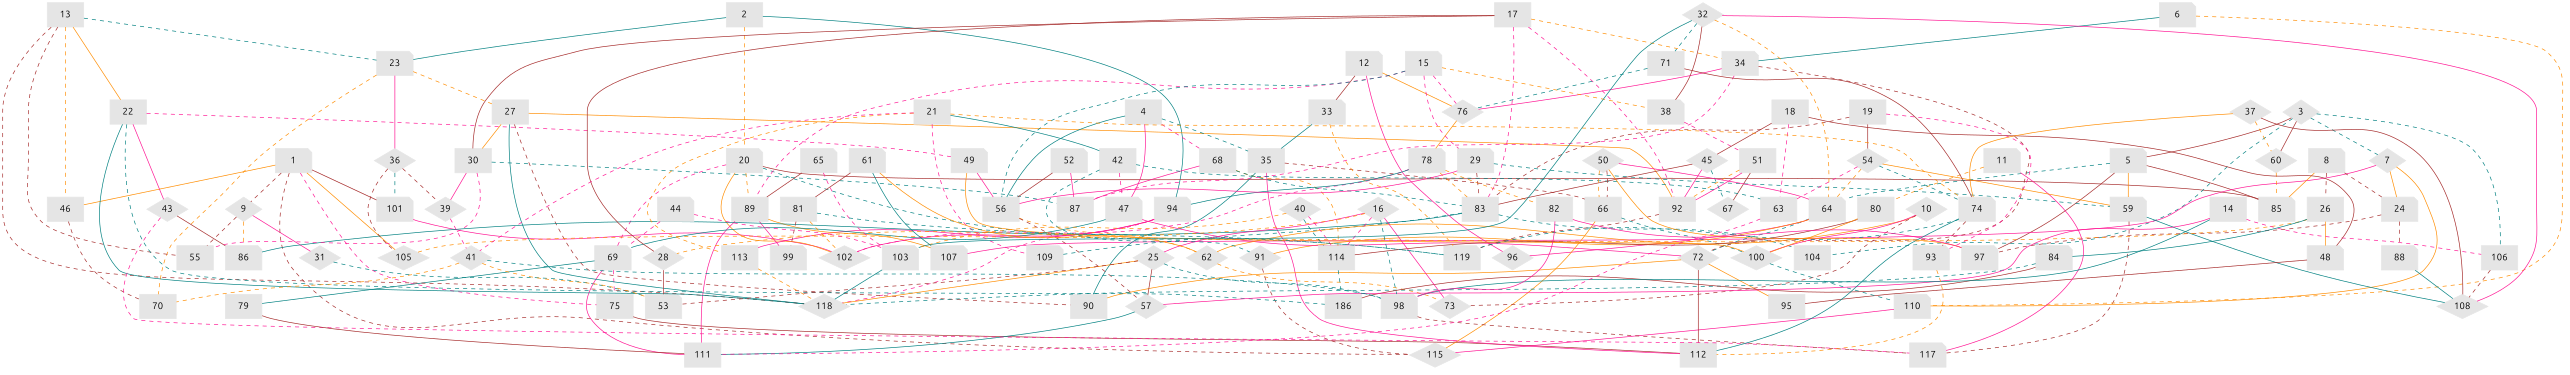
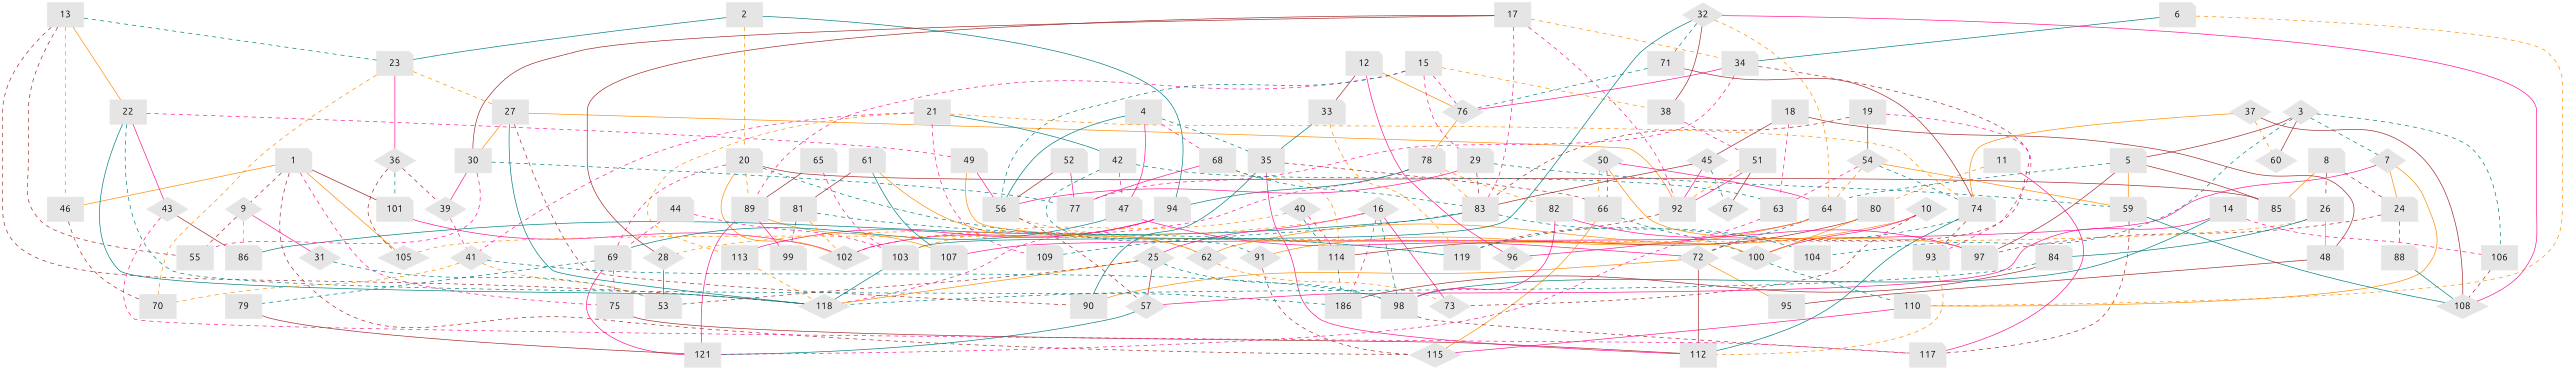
(2276, 188) -> none
(1075, 209) -> (1075, 209)
(1359, 232) -> (1365, 258)
(345, 293) -> (345, 293)
(703, 355) -> (703, 355)
